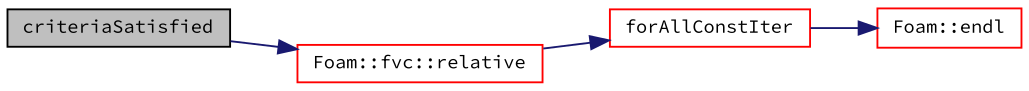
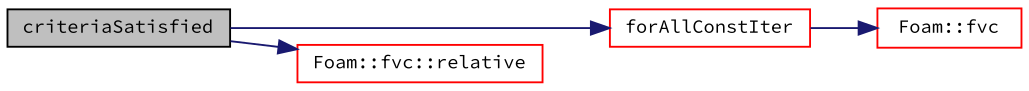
(949, 28) -> (949, 28)
(567, 46) -> (411, 28)
